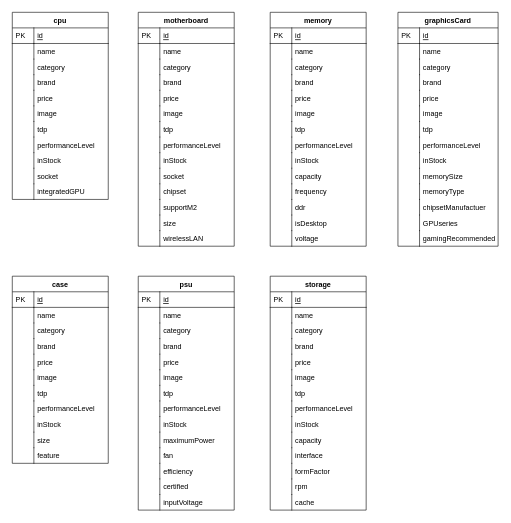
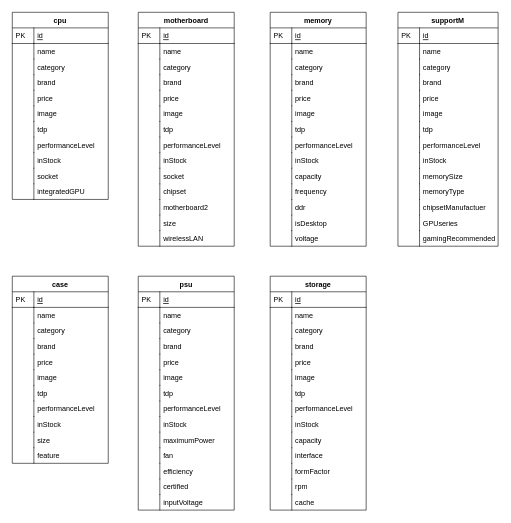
(448, 20) -> (448, 20)
(181, 208) -> (187, 208)
